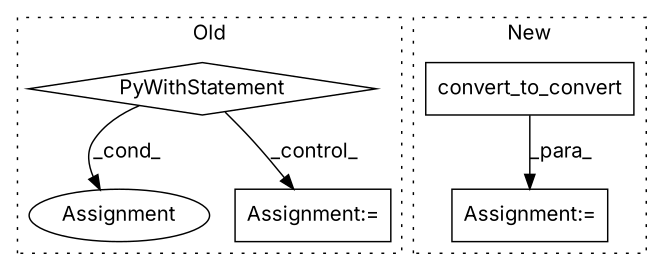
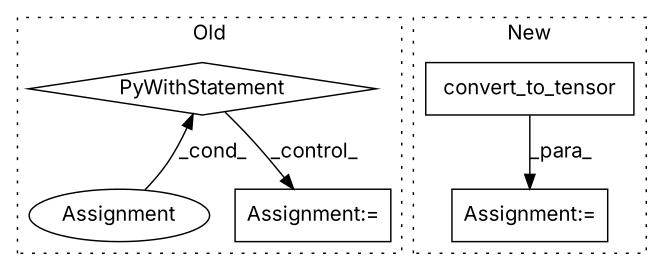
(530, 89) -> (530, 89)
(100, 133) -> (169, 161)
